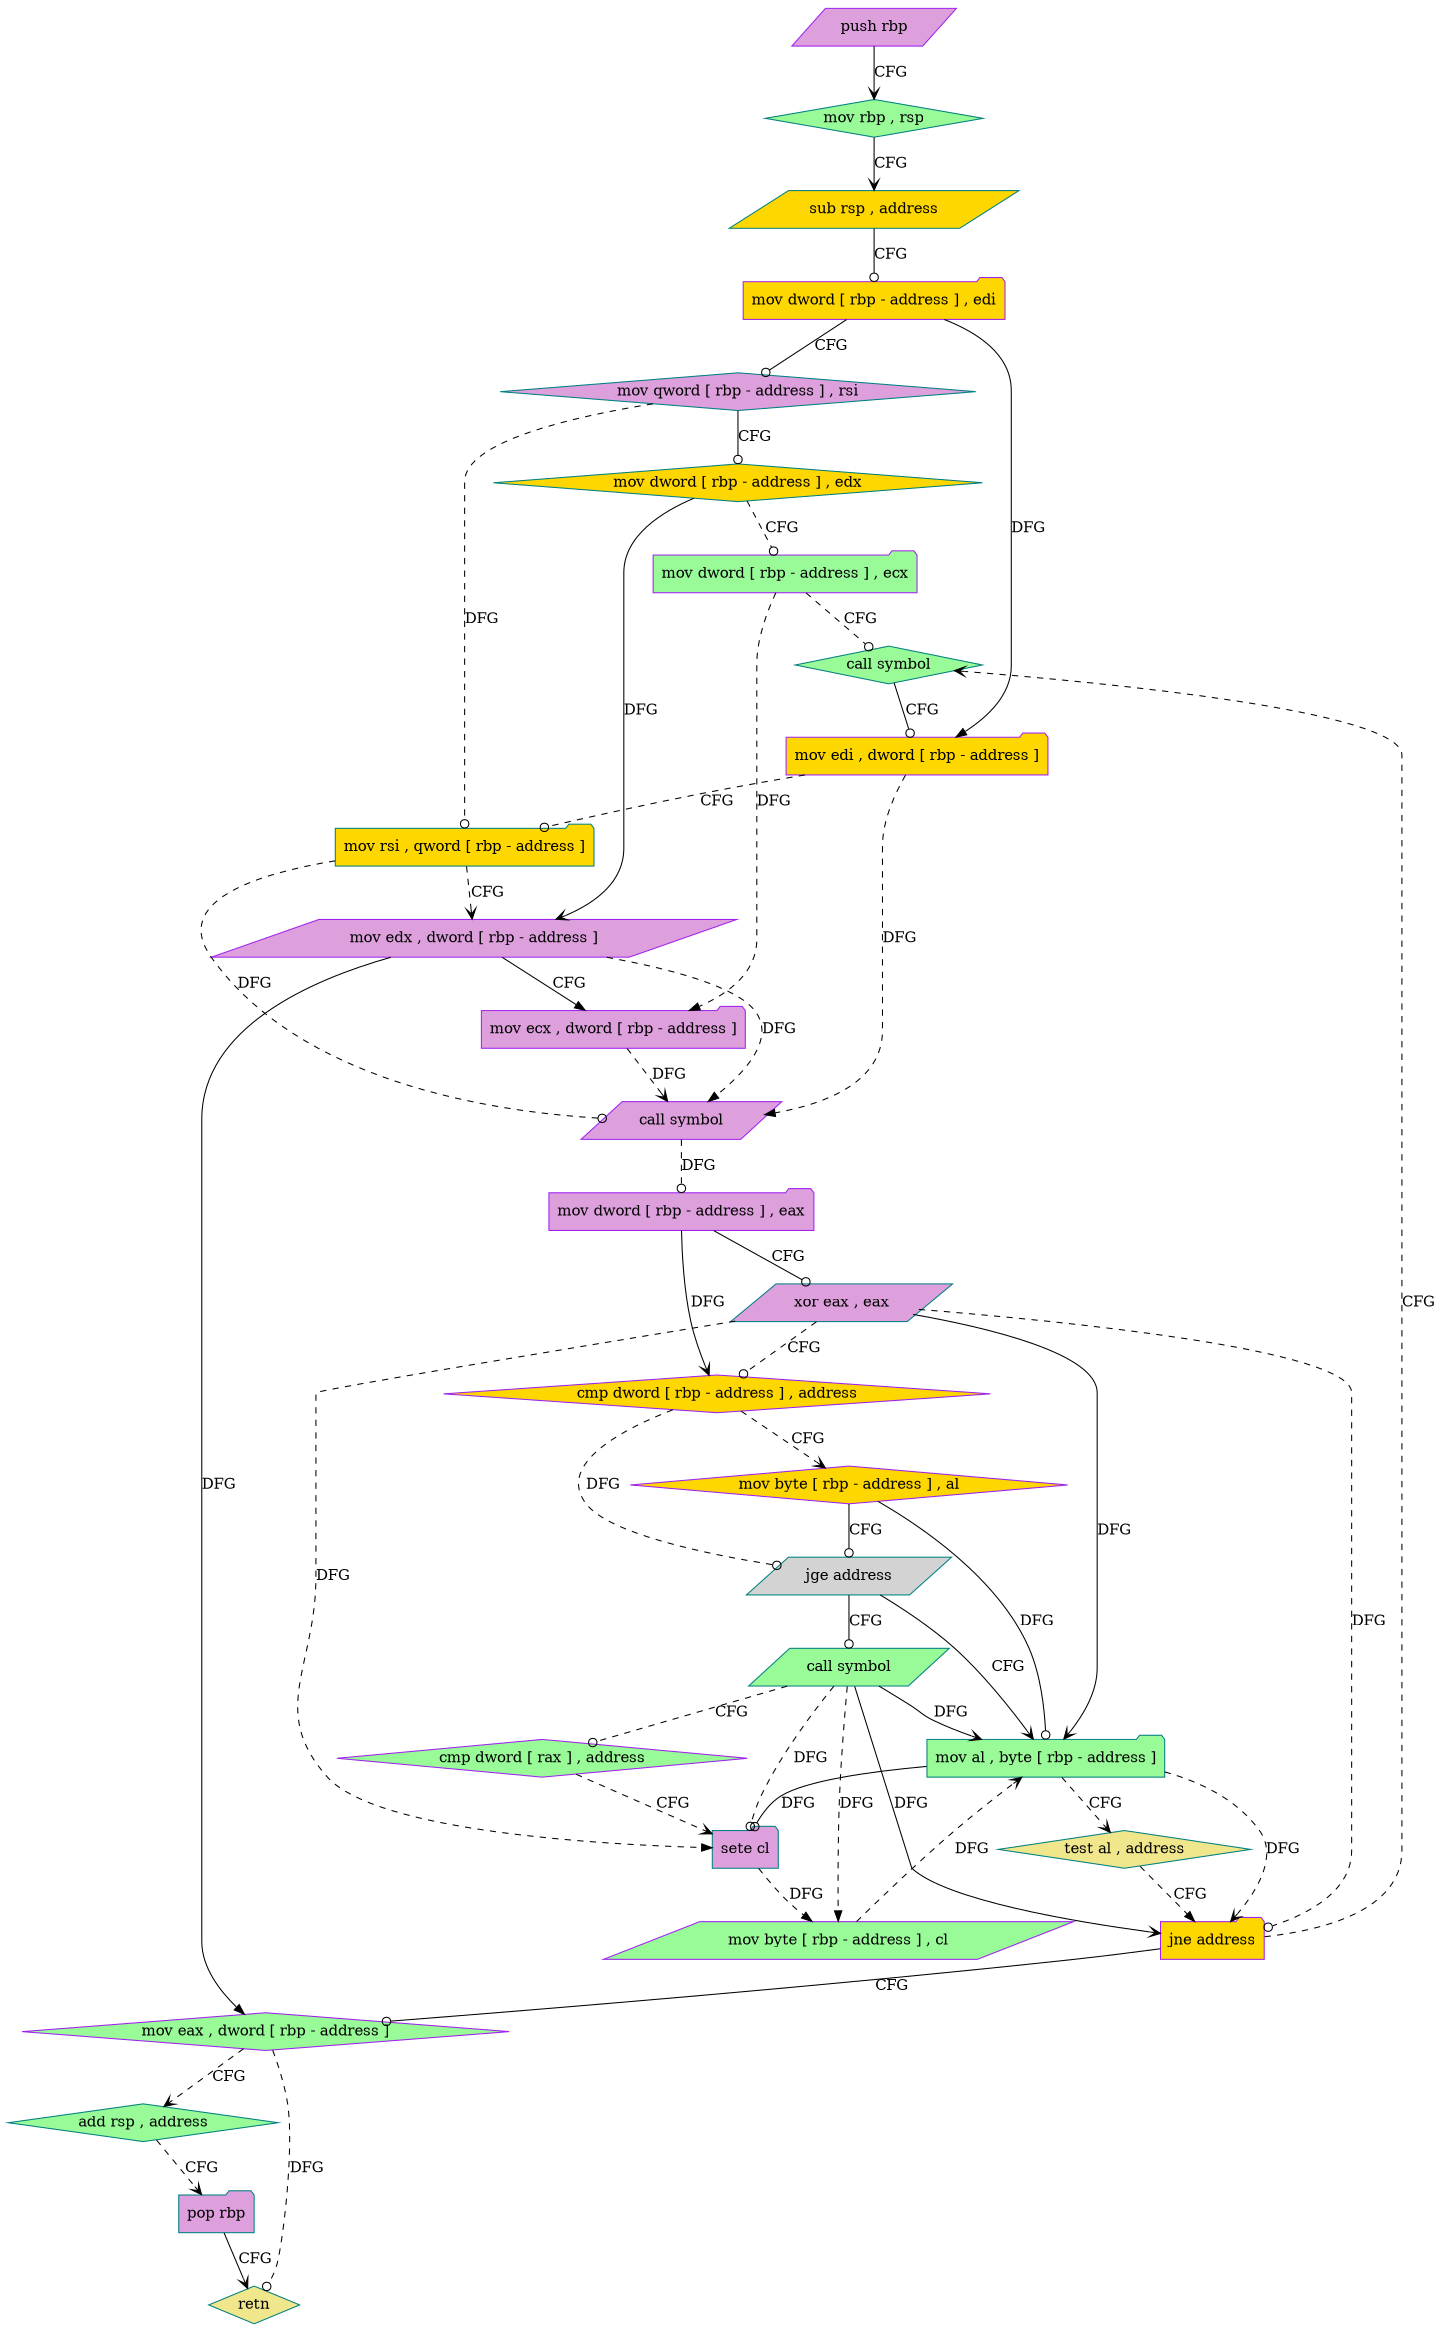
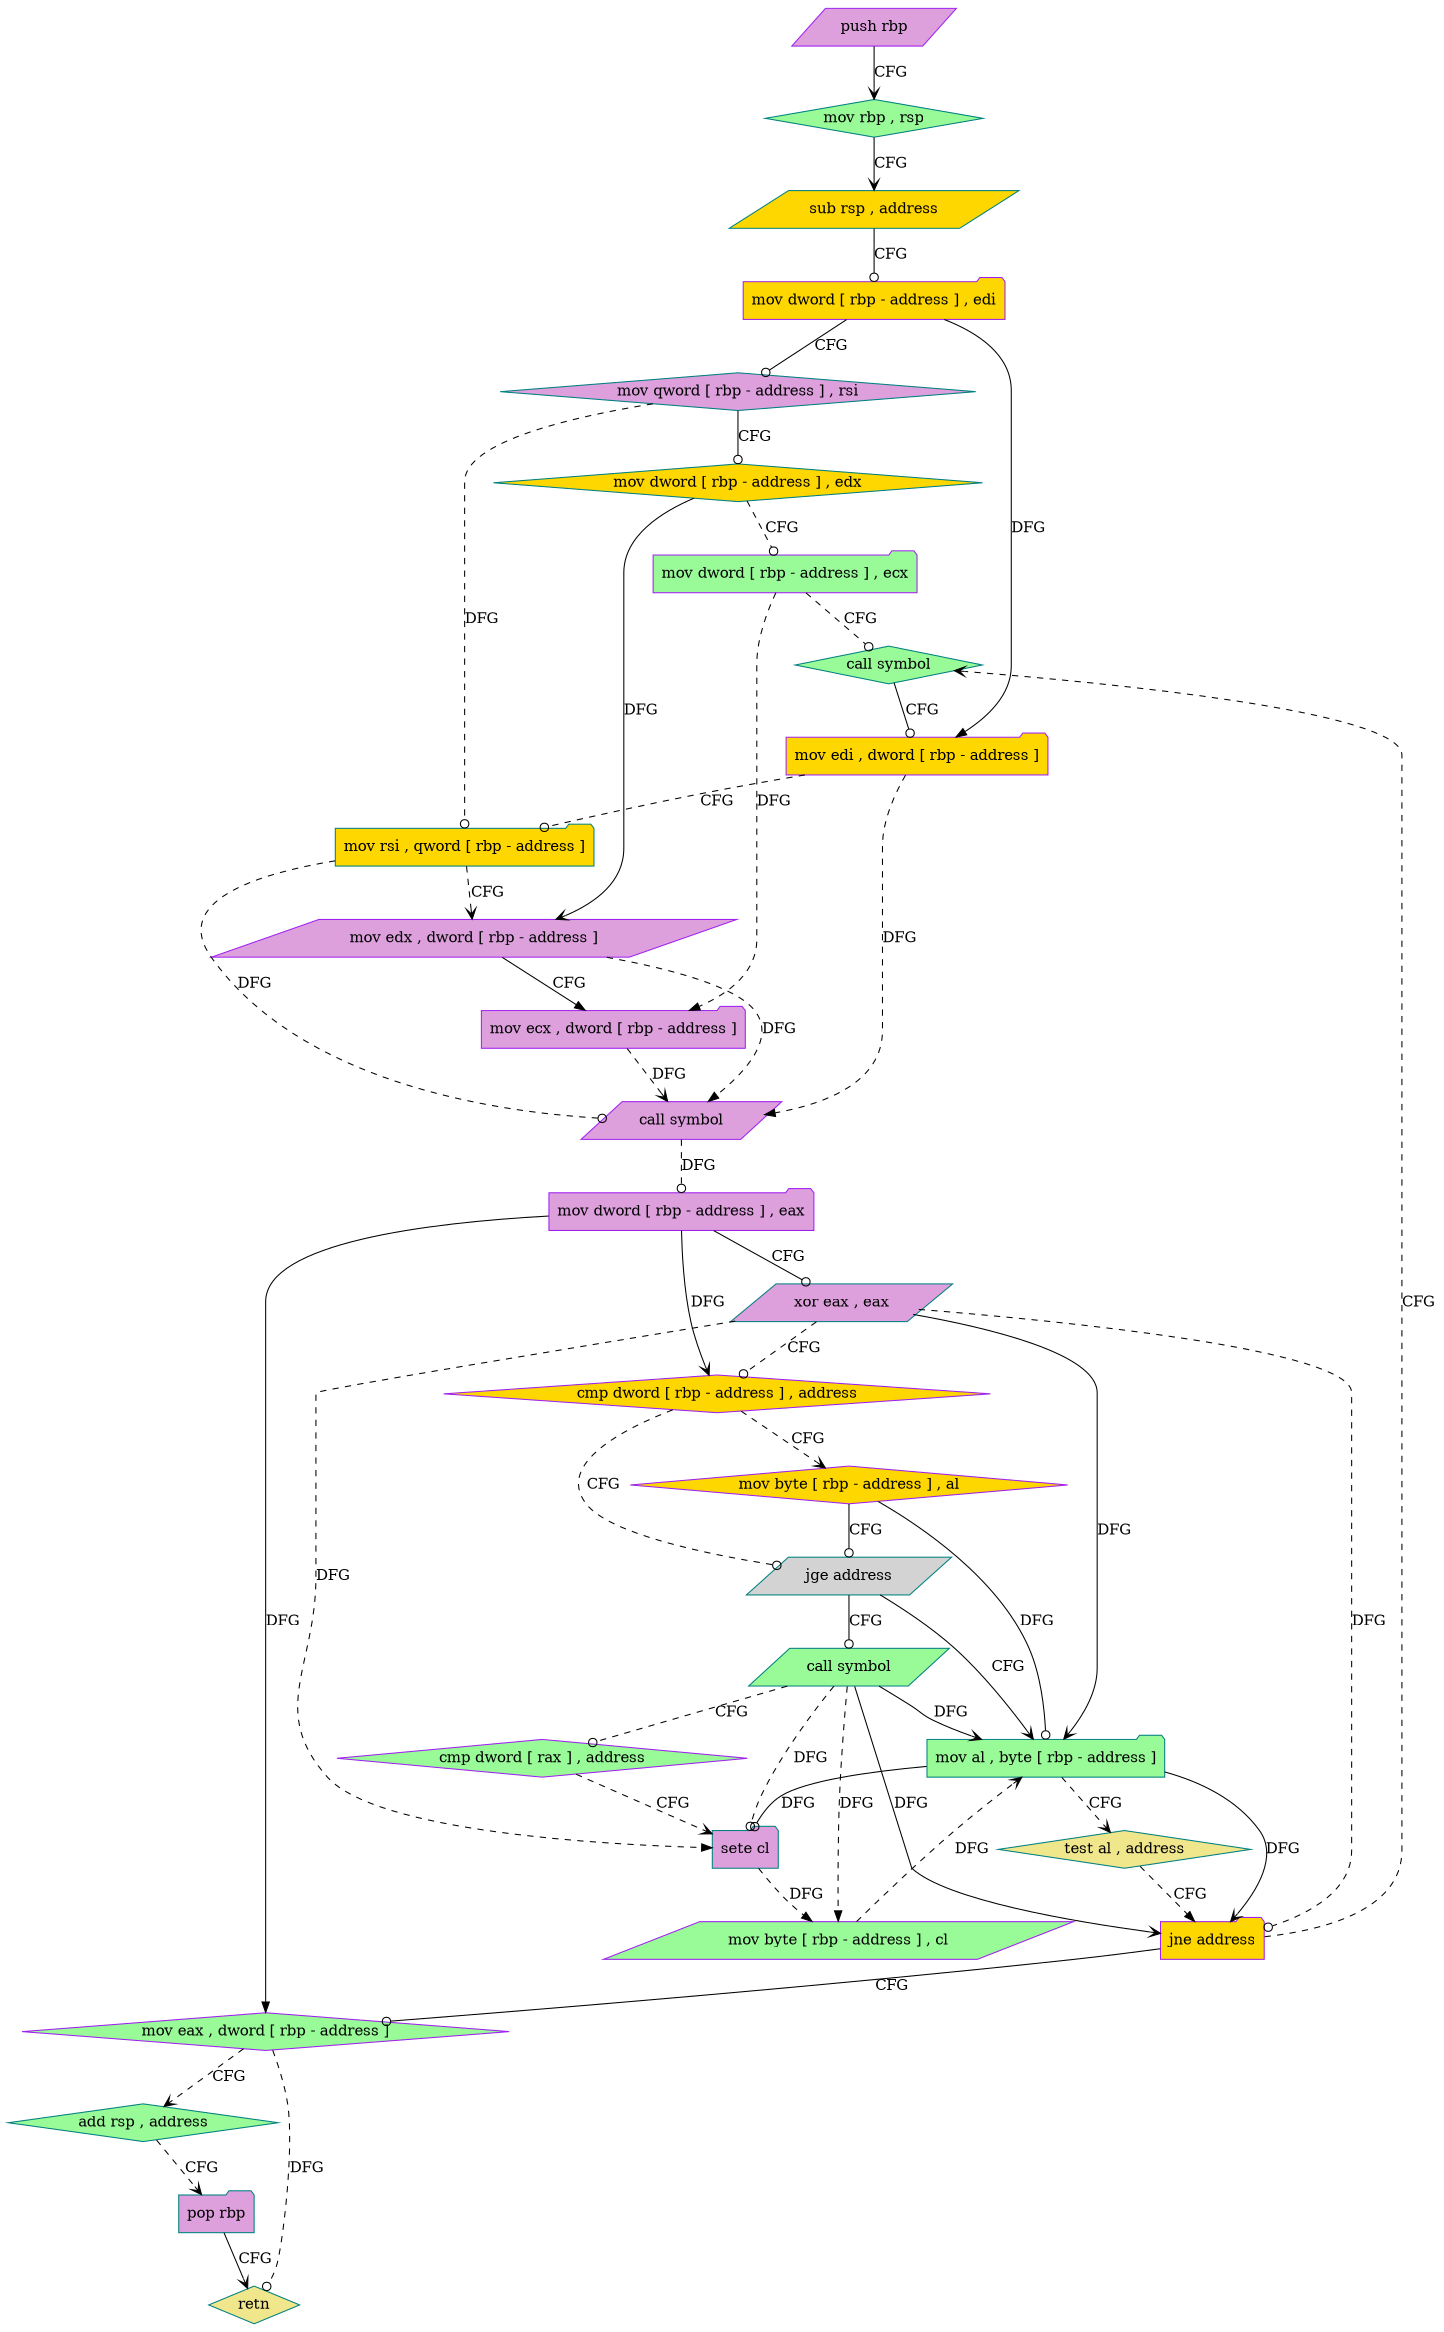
(202, 1435) -> (266, 1497)
(603, 1485) -> (603, 1485)
(1253, 1822) -> (1253, 1822)
